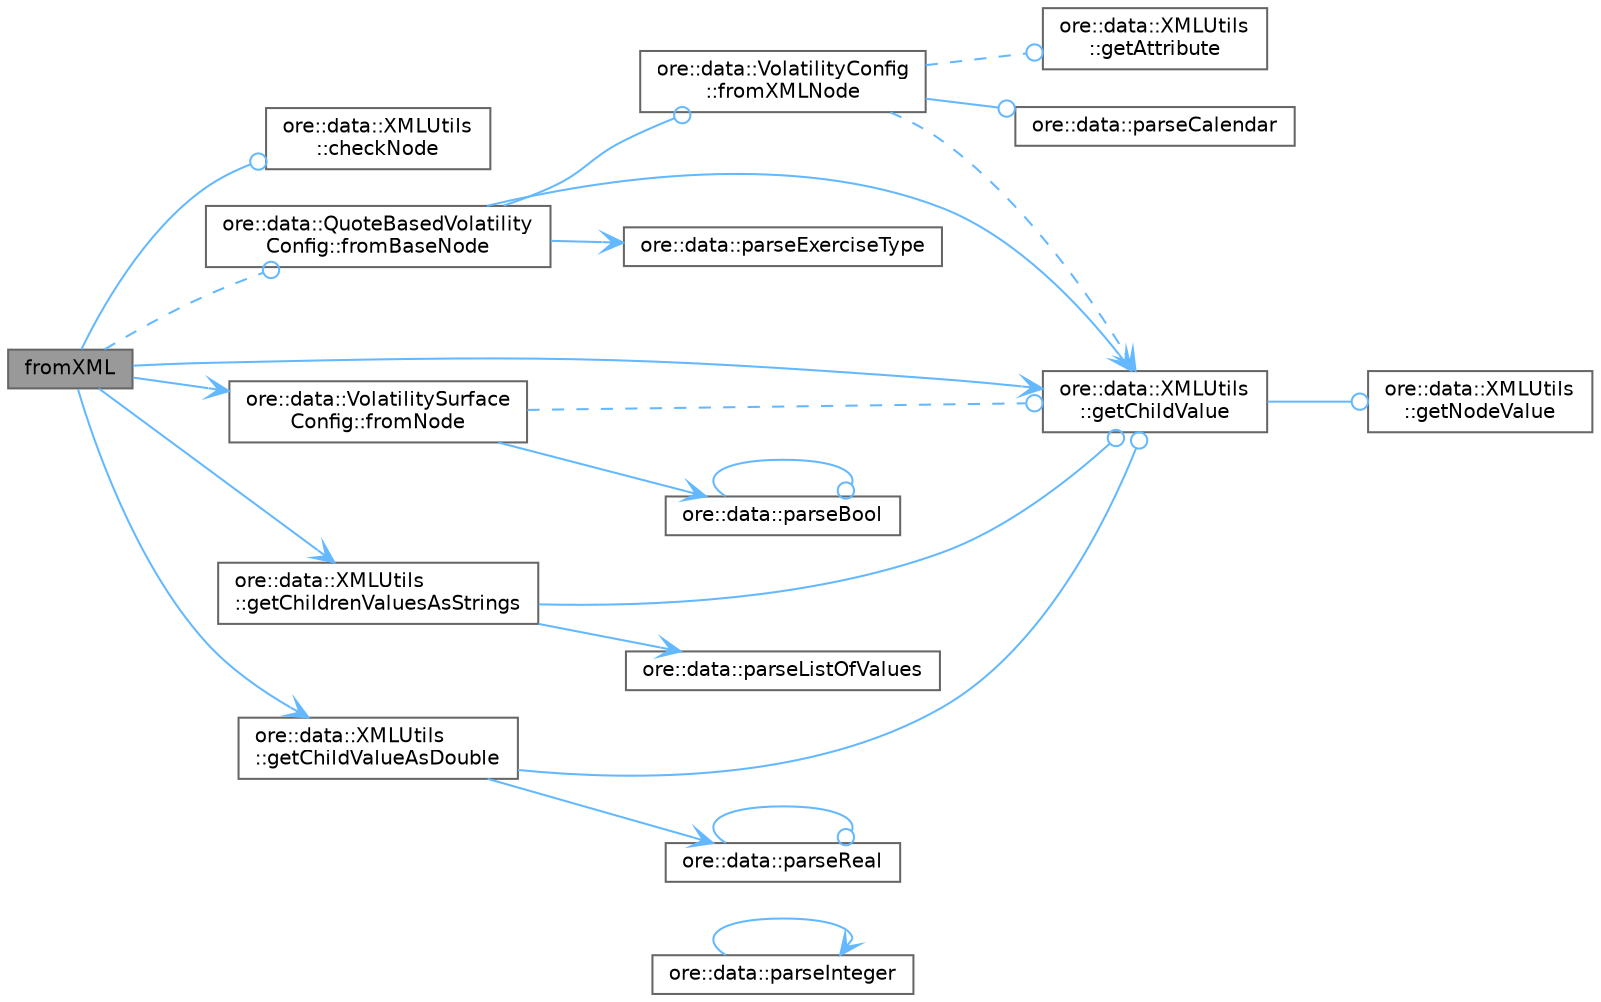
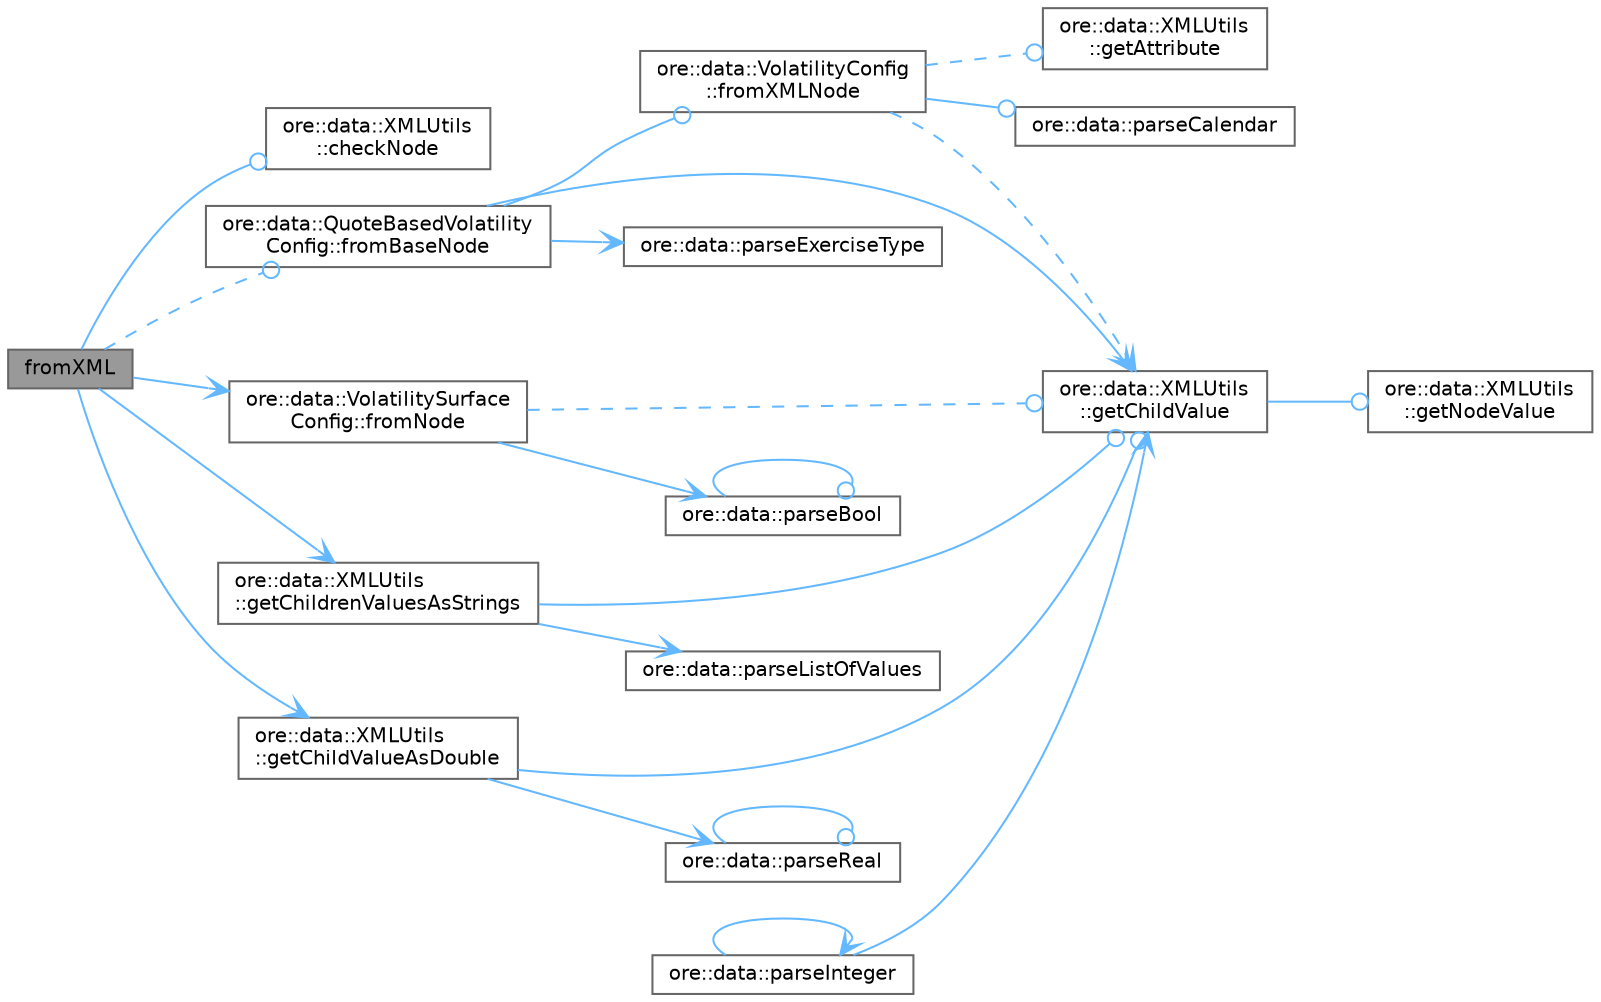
(578, 359) -> (1051, 738)
